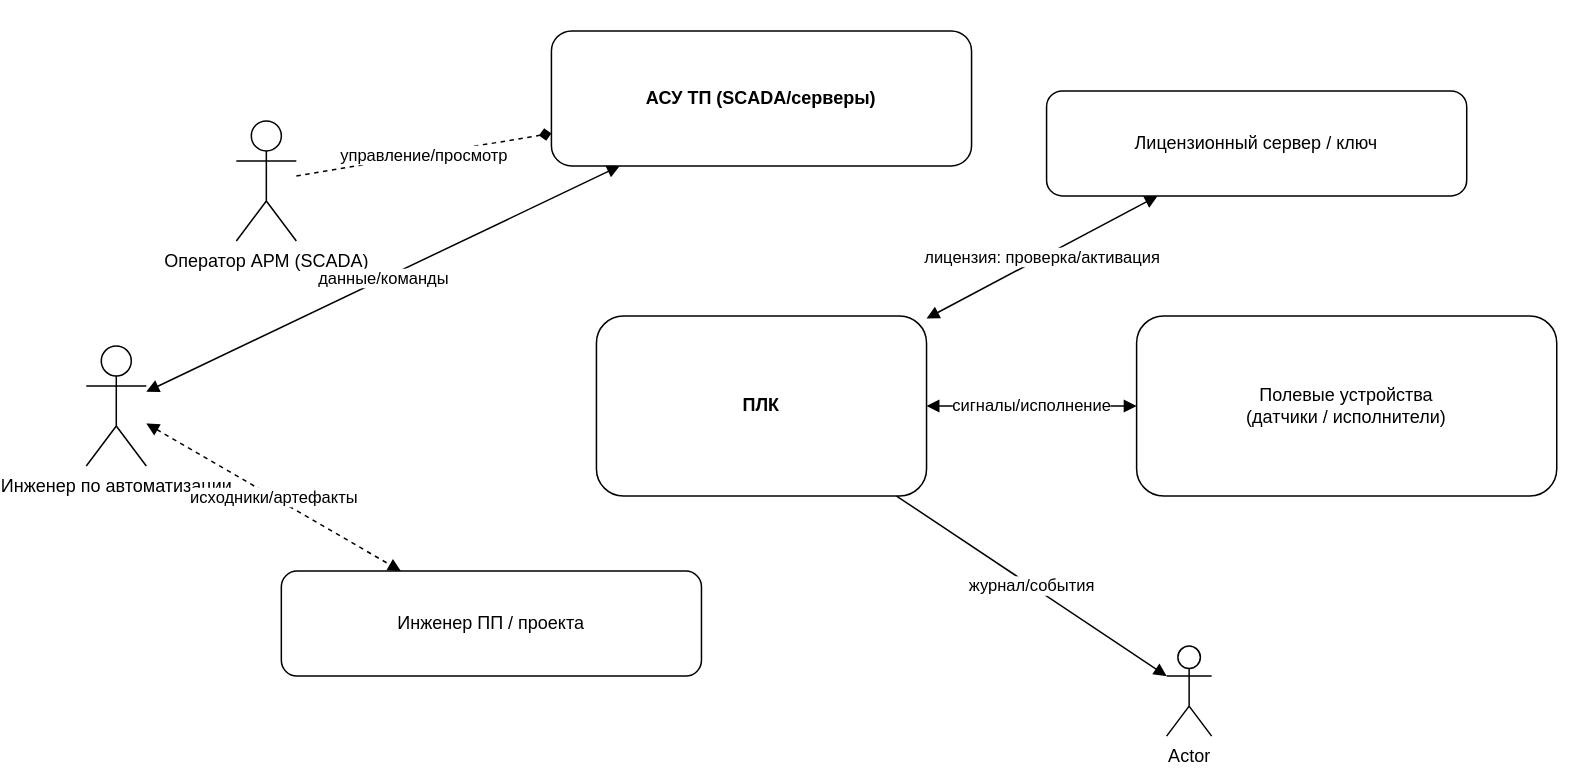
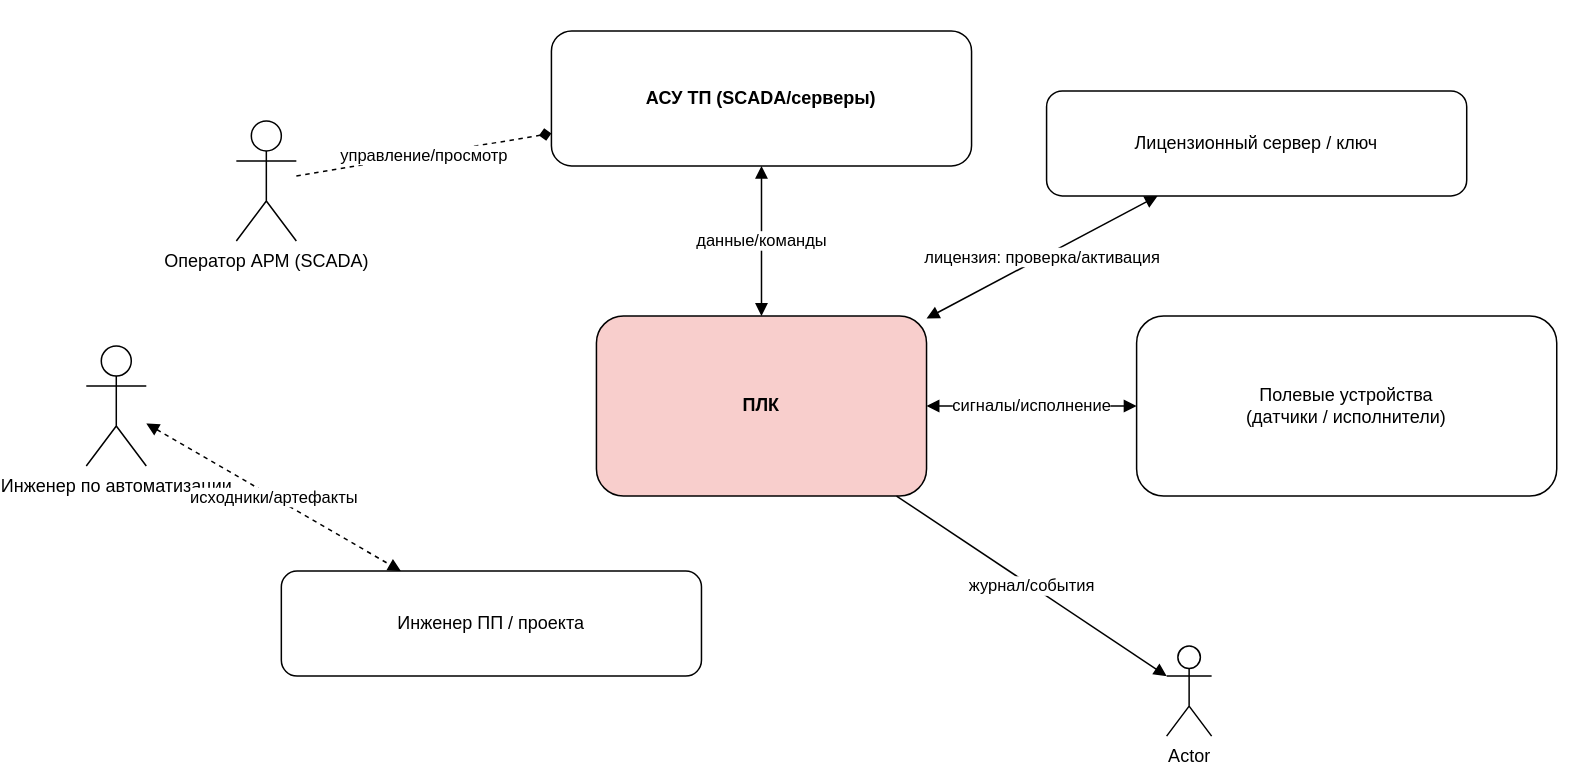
(383, 279) -> (761, 240)
(761, 406) -> (761, 406)
